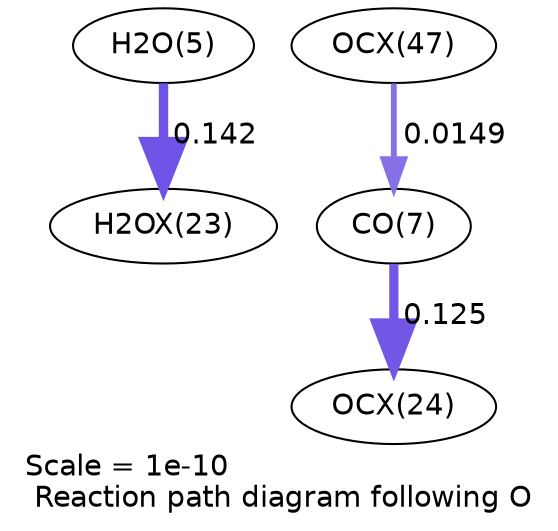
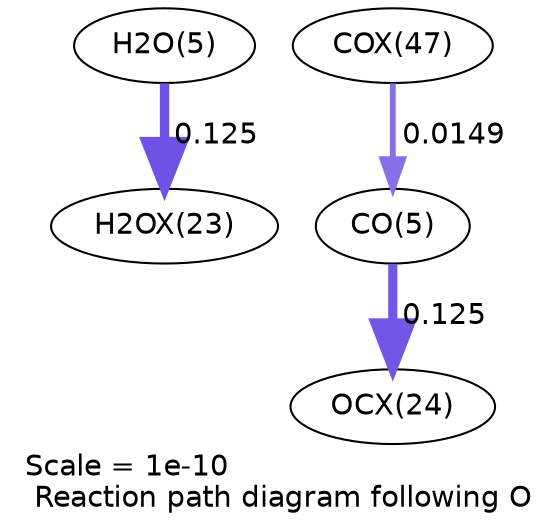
(394, 46) -> (393, 46)
(211, 136) -> (212, 136)
(394, 226) -> (393, 226)
